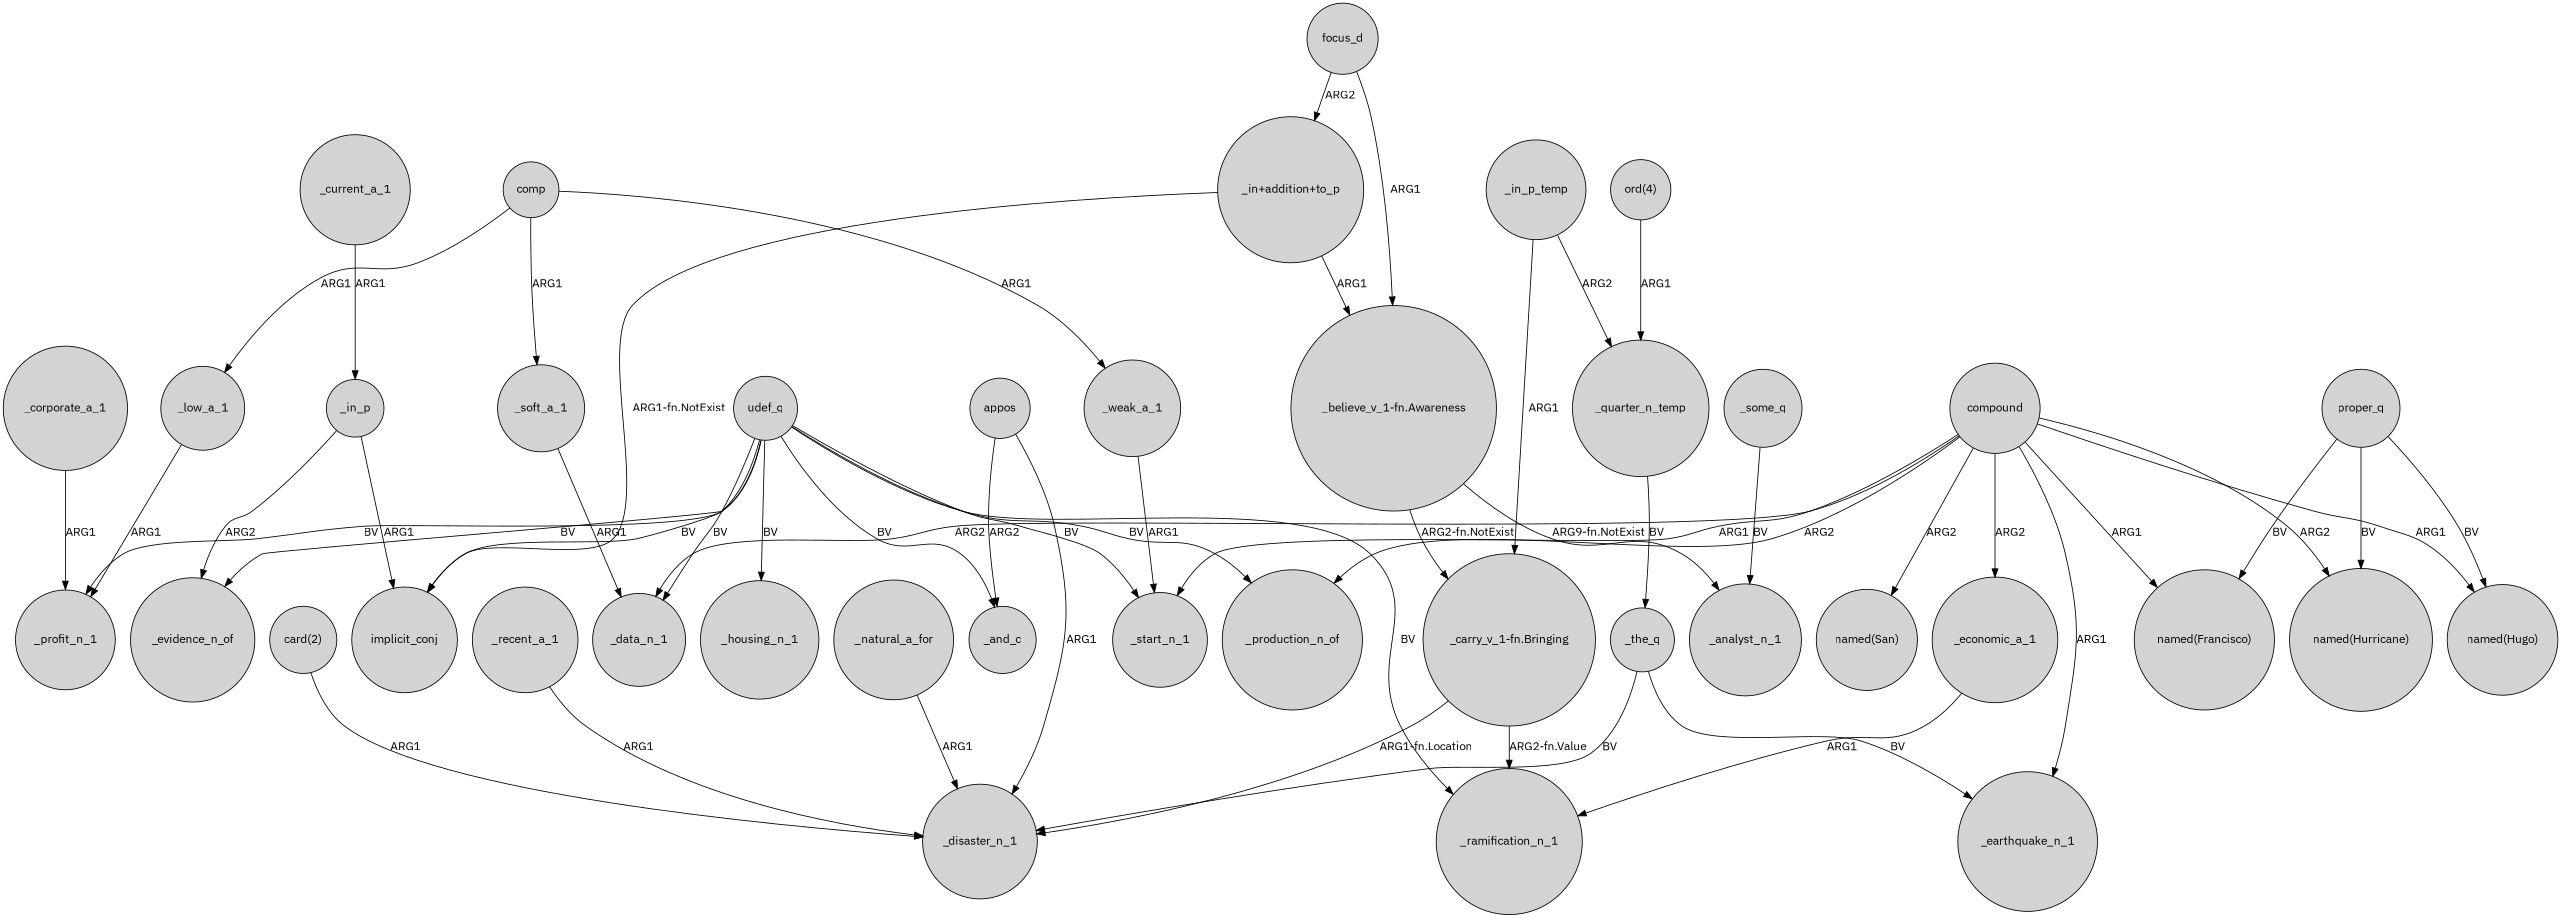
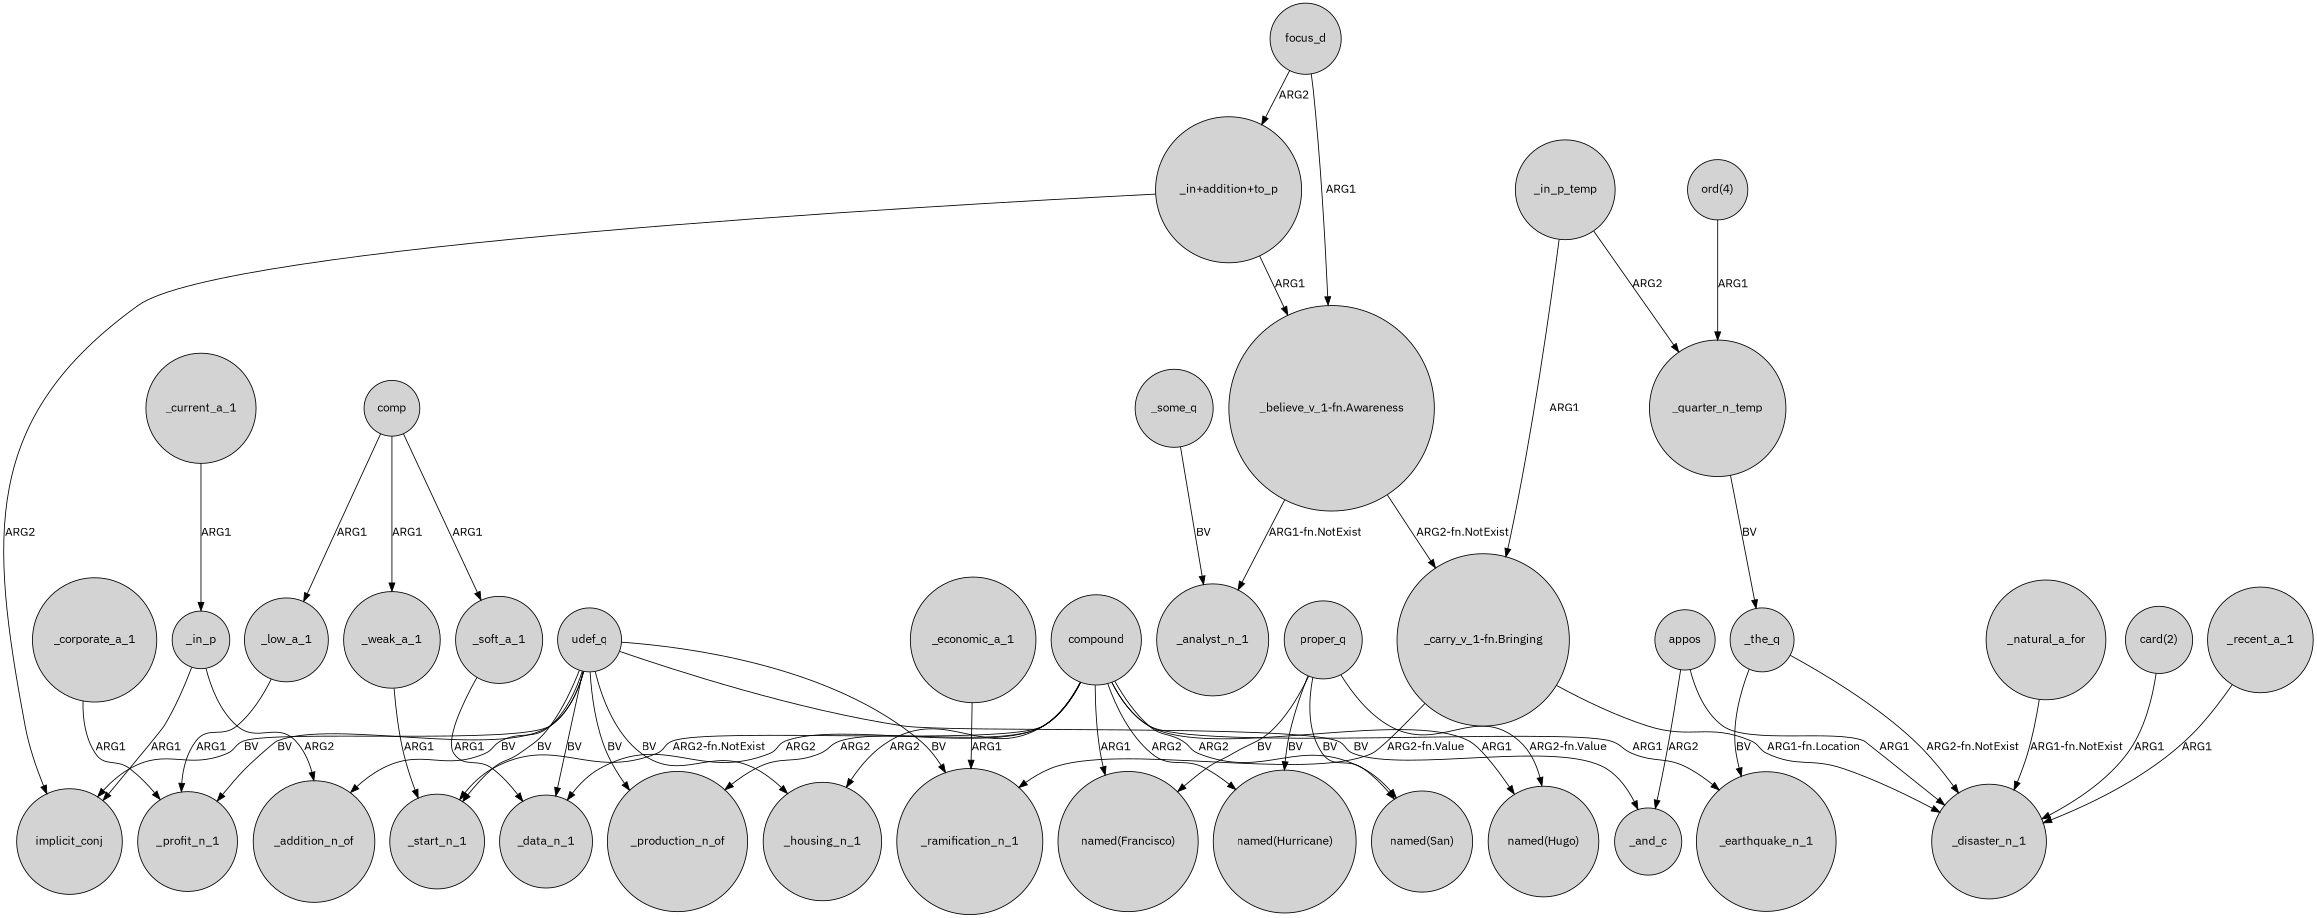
(679, 408) -> (20, 533)
(1995, 511) -> (968, 734)
(1599, 533) -> (1316, 533)
(1734, 533) -> (719, 747)
(2472, 533) -> (1568, 747)
(193, 640) -> (314, 842)
(958, 747) -> (2077, 747)
none -> (1319, 747)
(1610, 747) -> (1973, 747)
